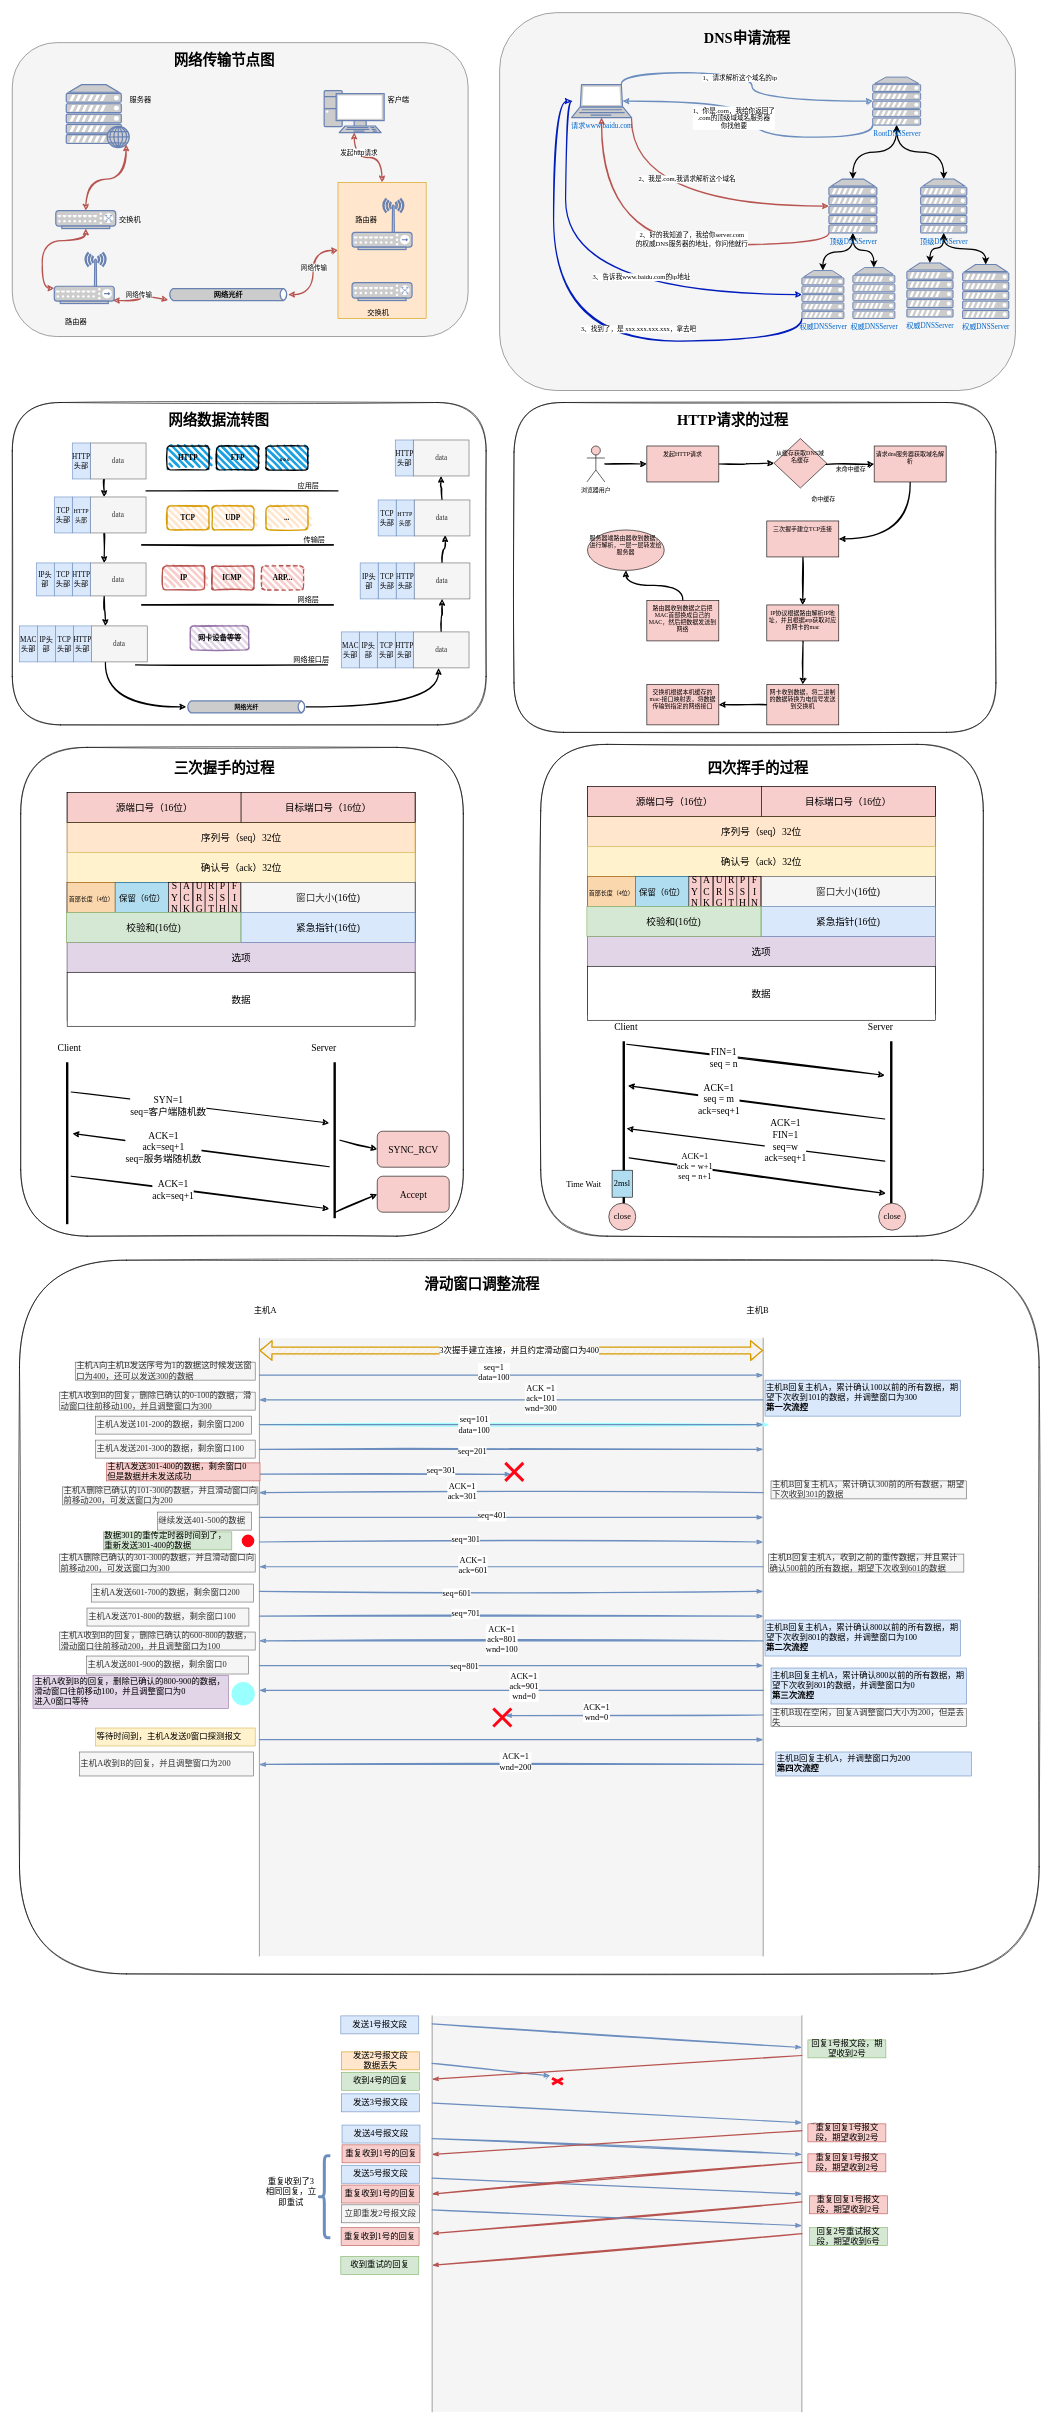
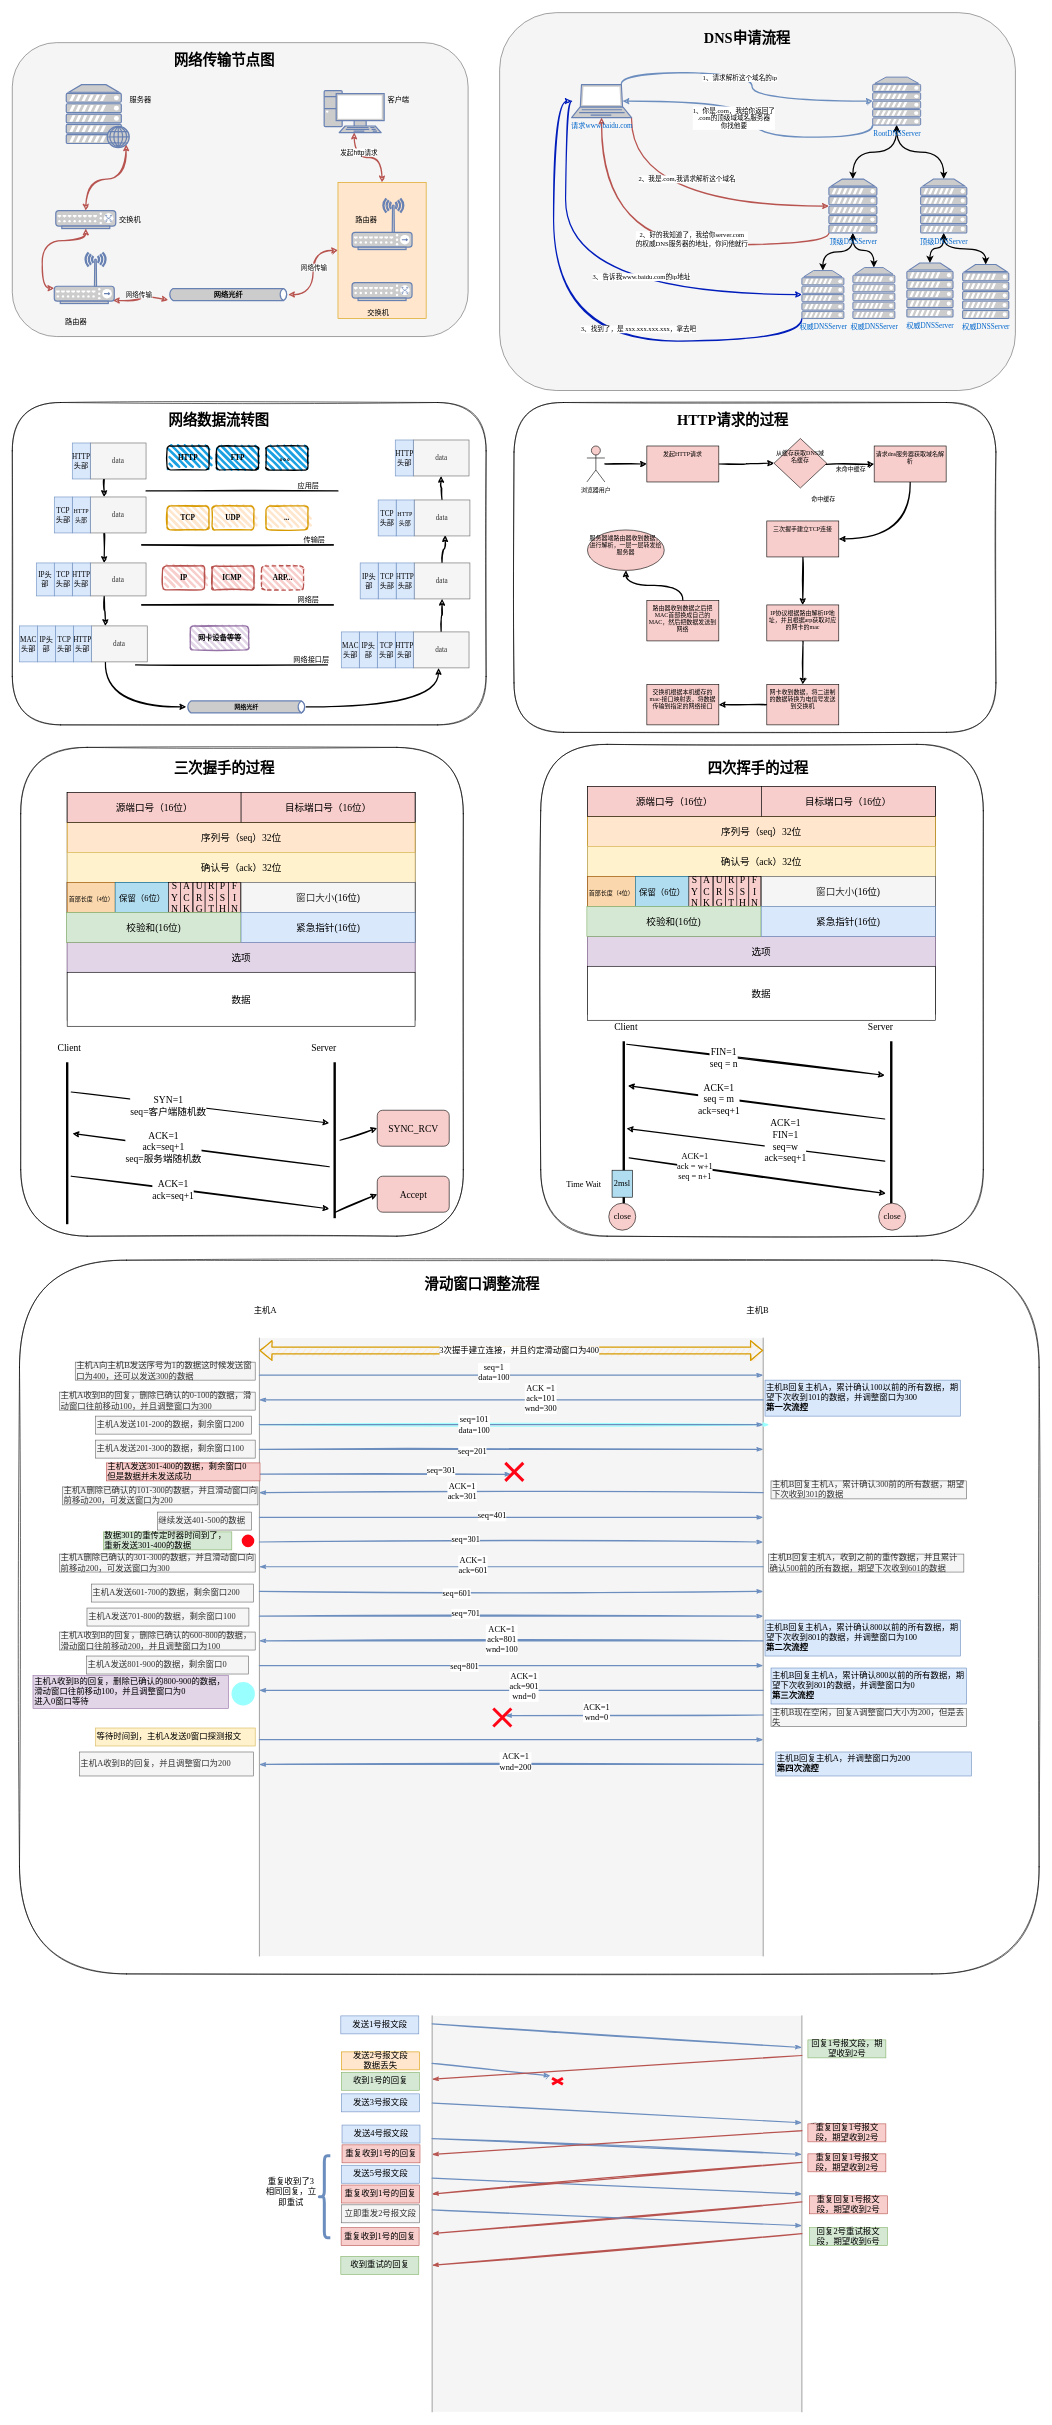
(413, 1149) -> (413, 1128)
(381, 2082) -> (381, 2082)
